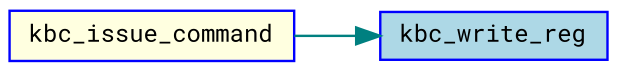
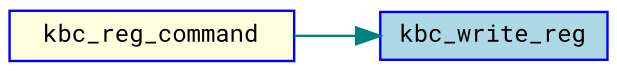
(152, 36) -> (152, 36)
